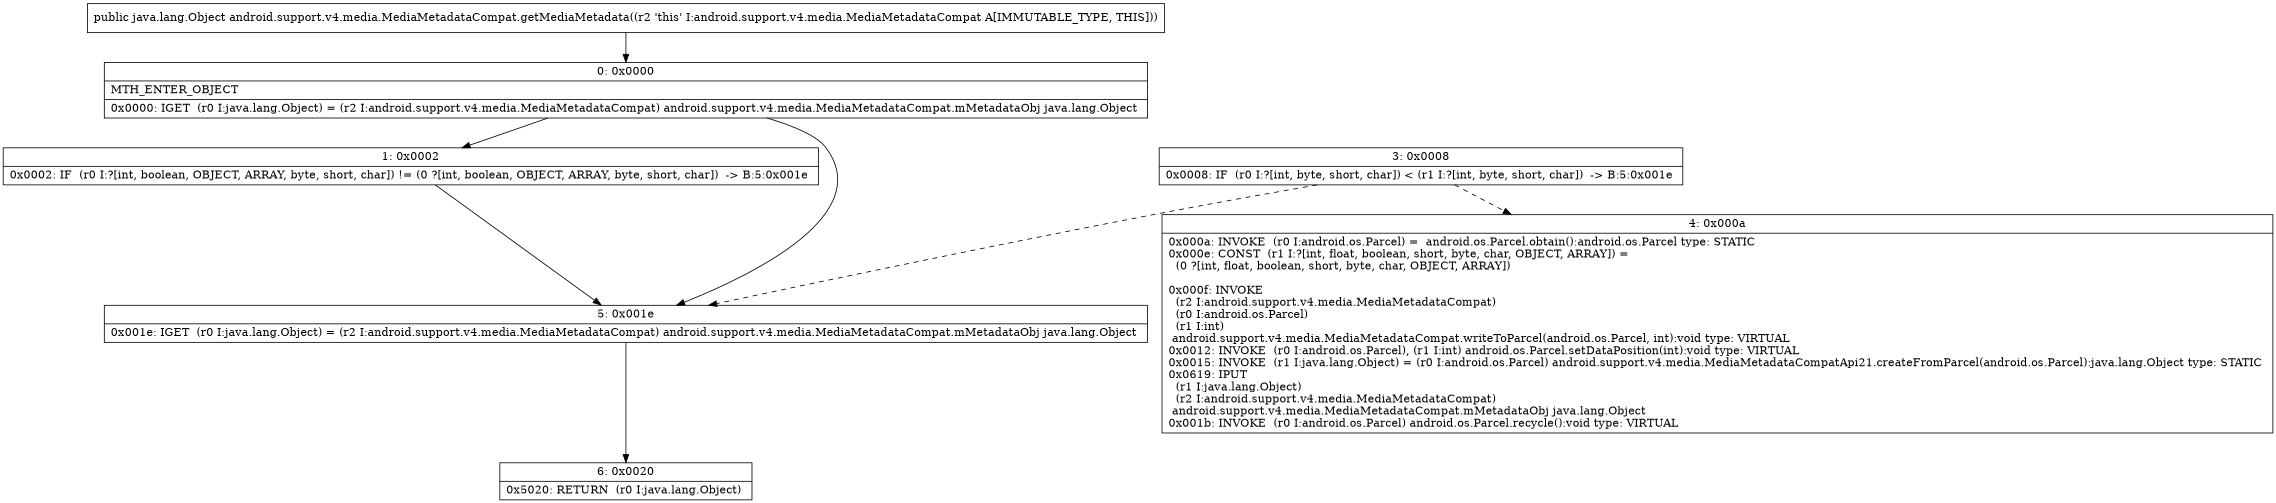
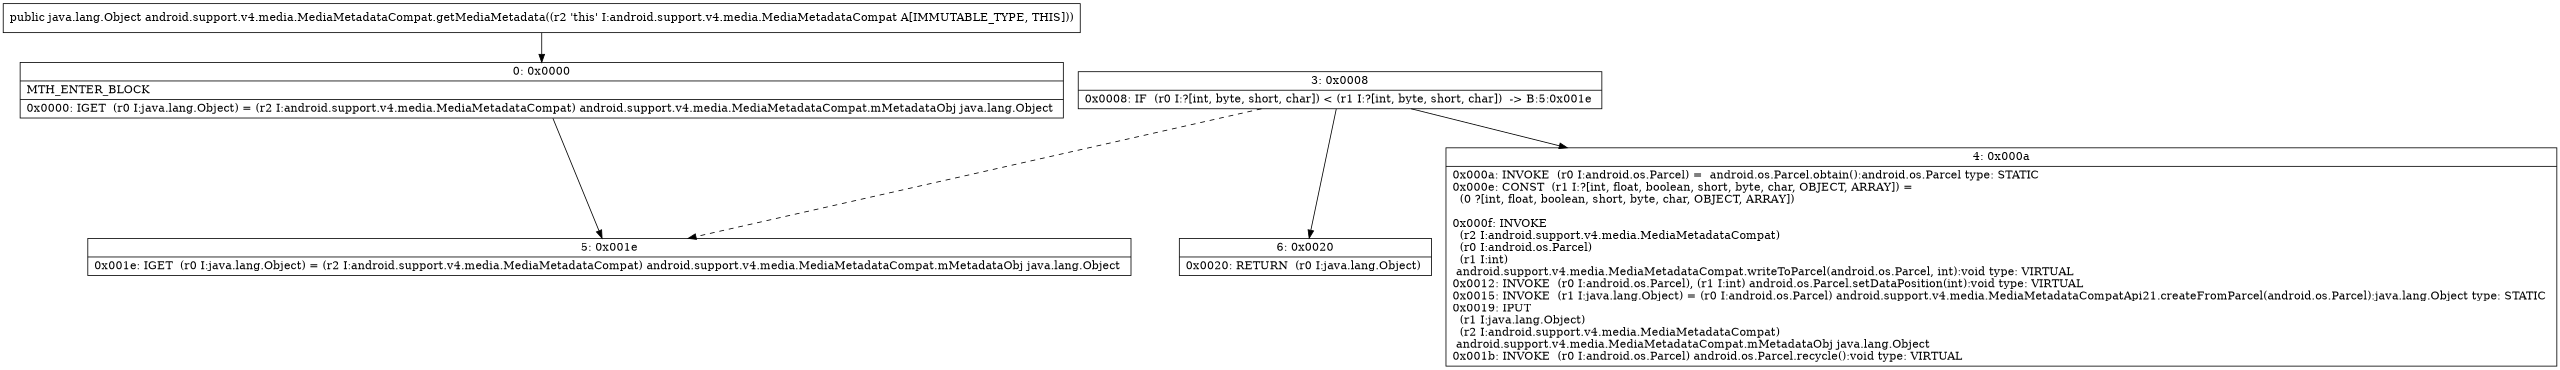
(175, 90) -> (89, 90)
(411, 166) -> none
(1479, 198) -> (1485, 127)
(1212, 375) -> (1496, 308)
(626, 398) -> (1324, 170)
(626, 490) -> (1305, 266)
